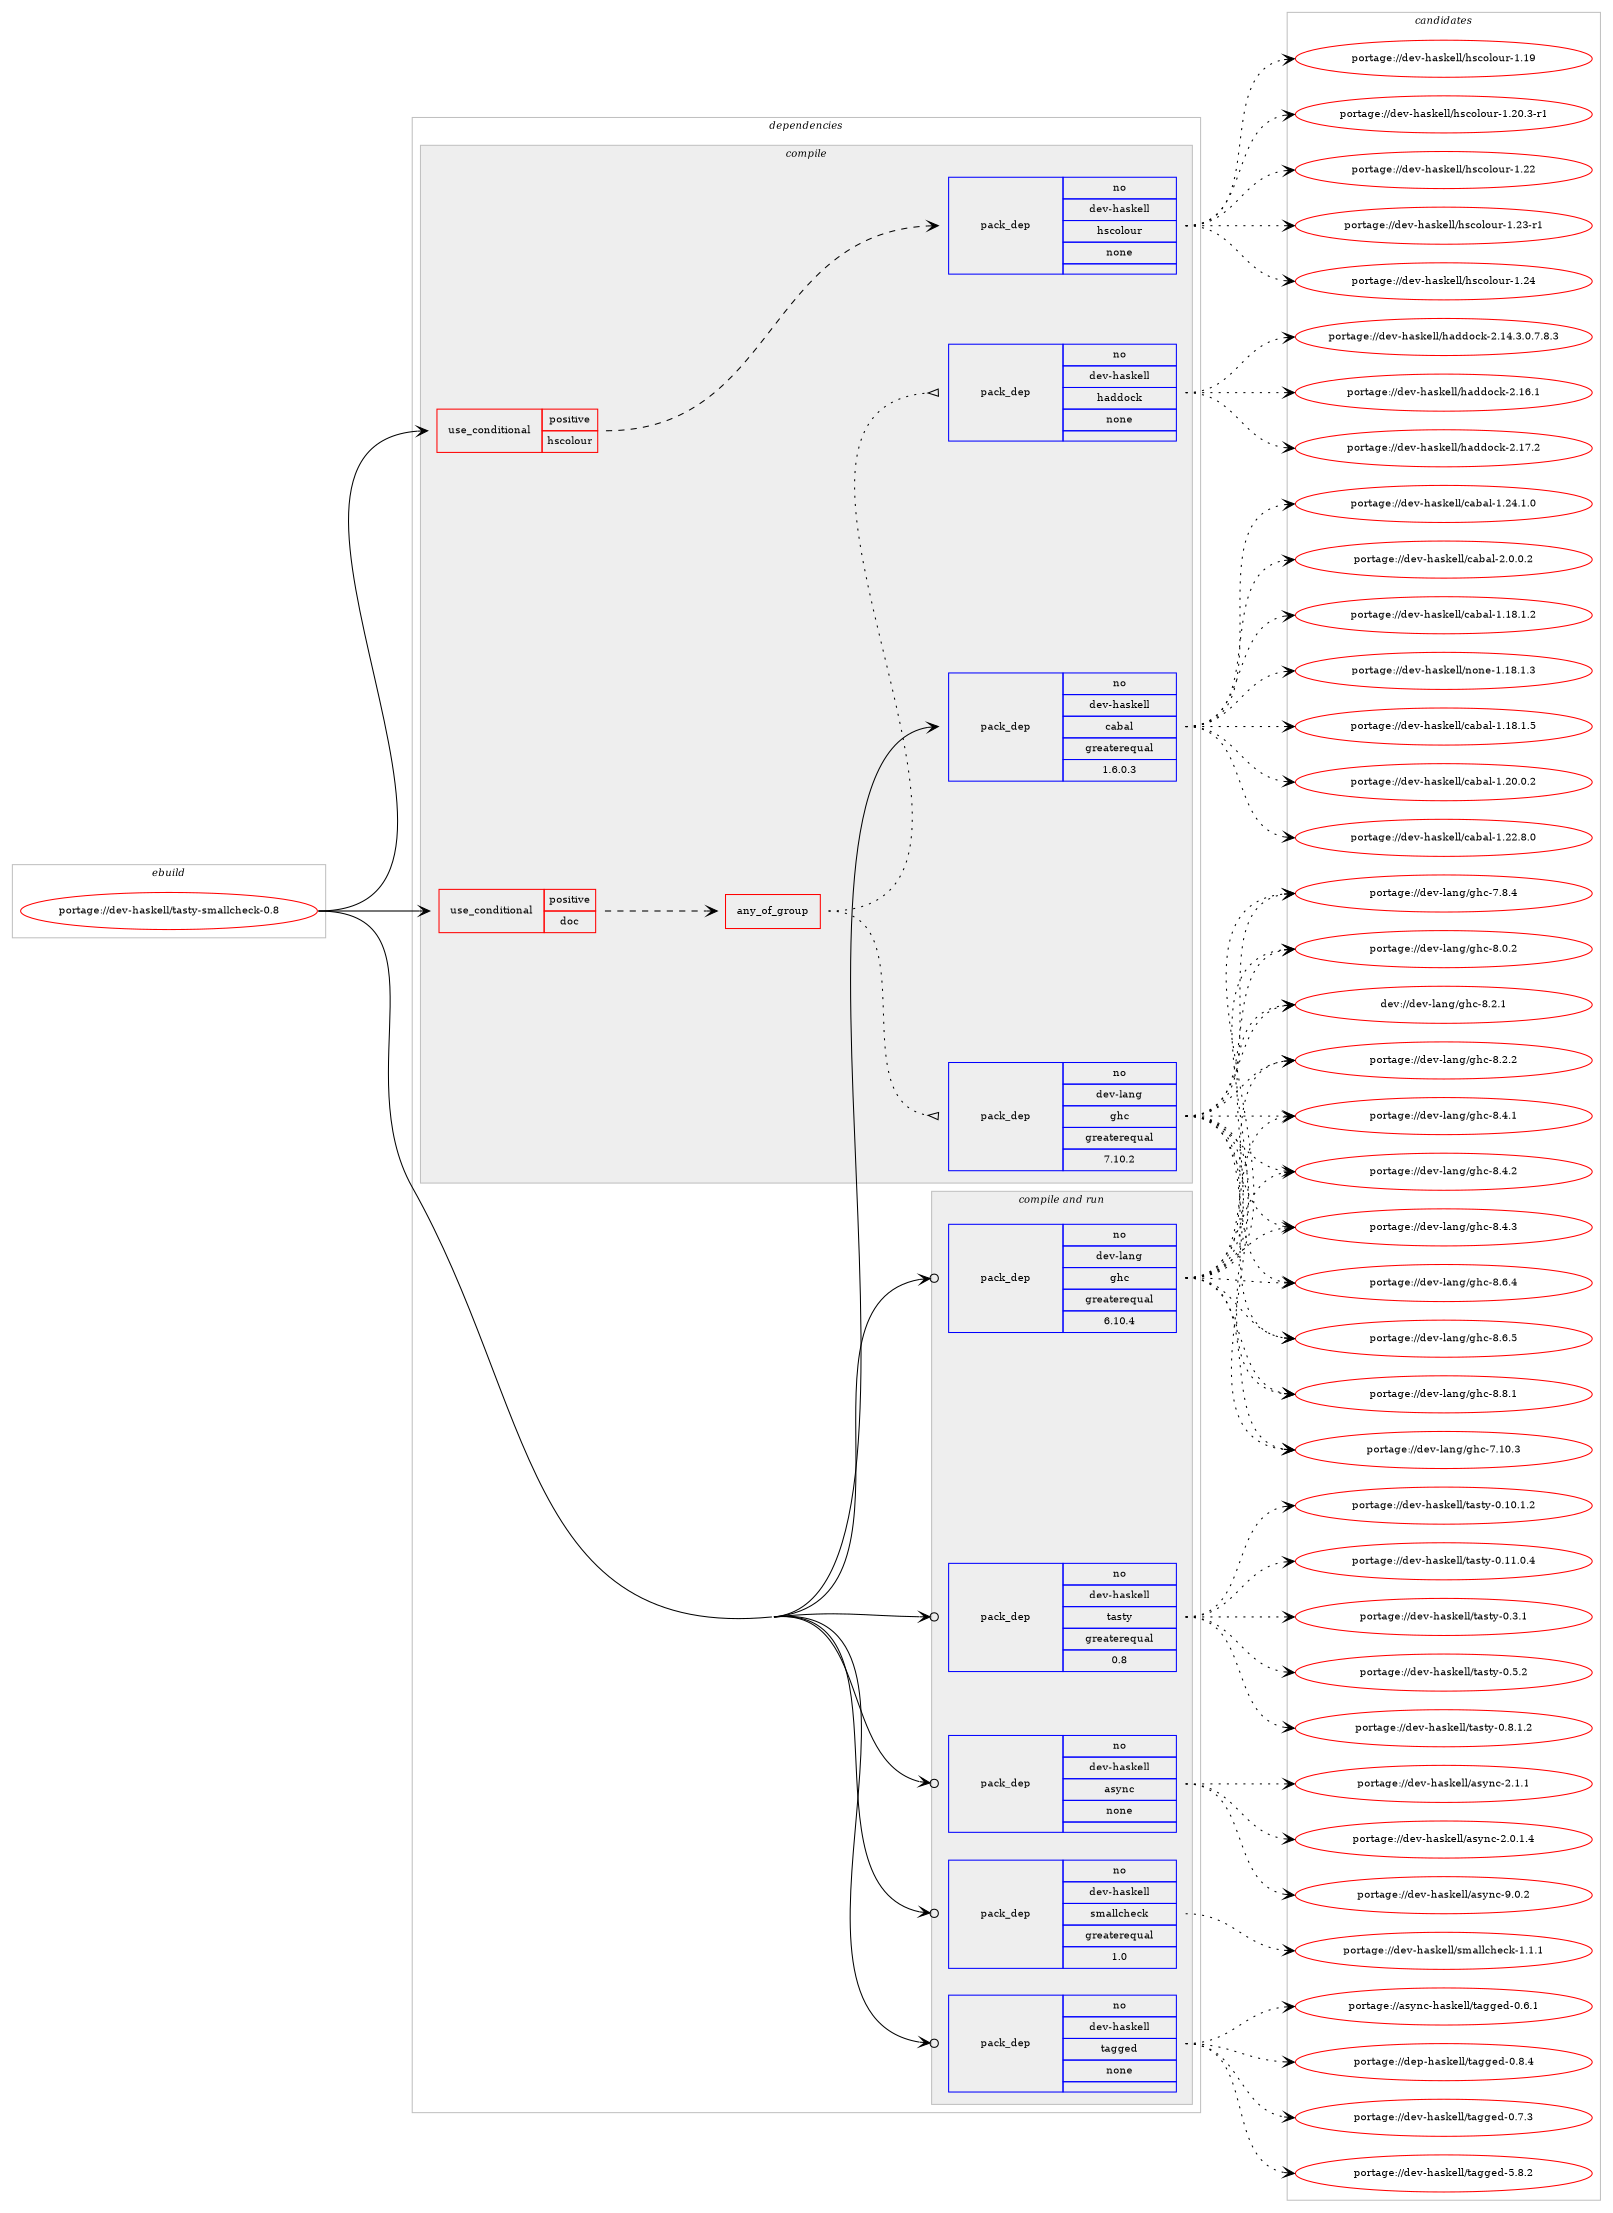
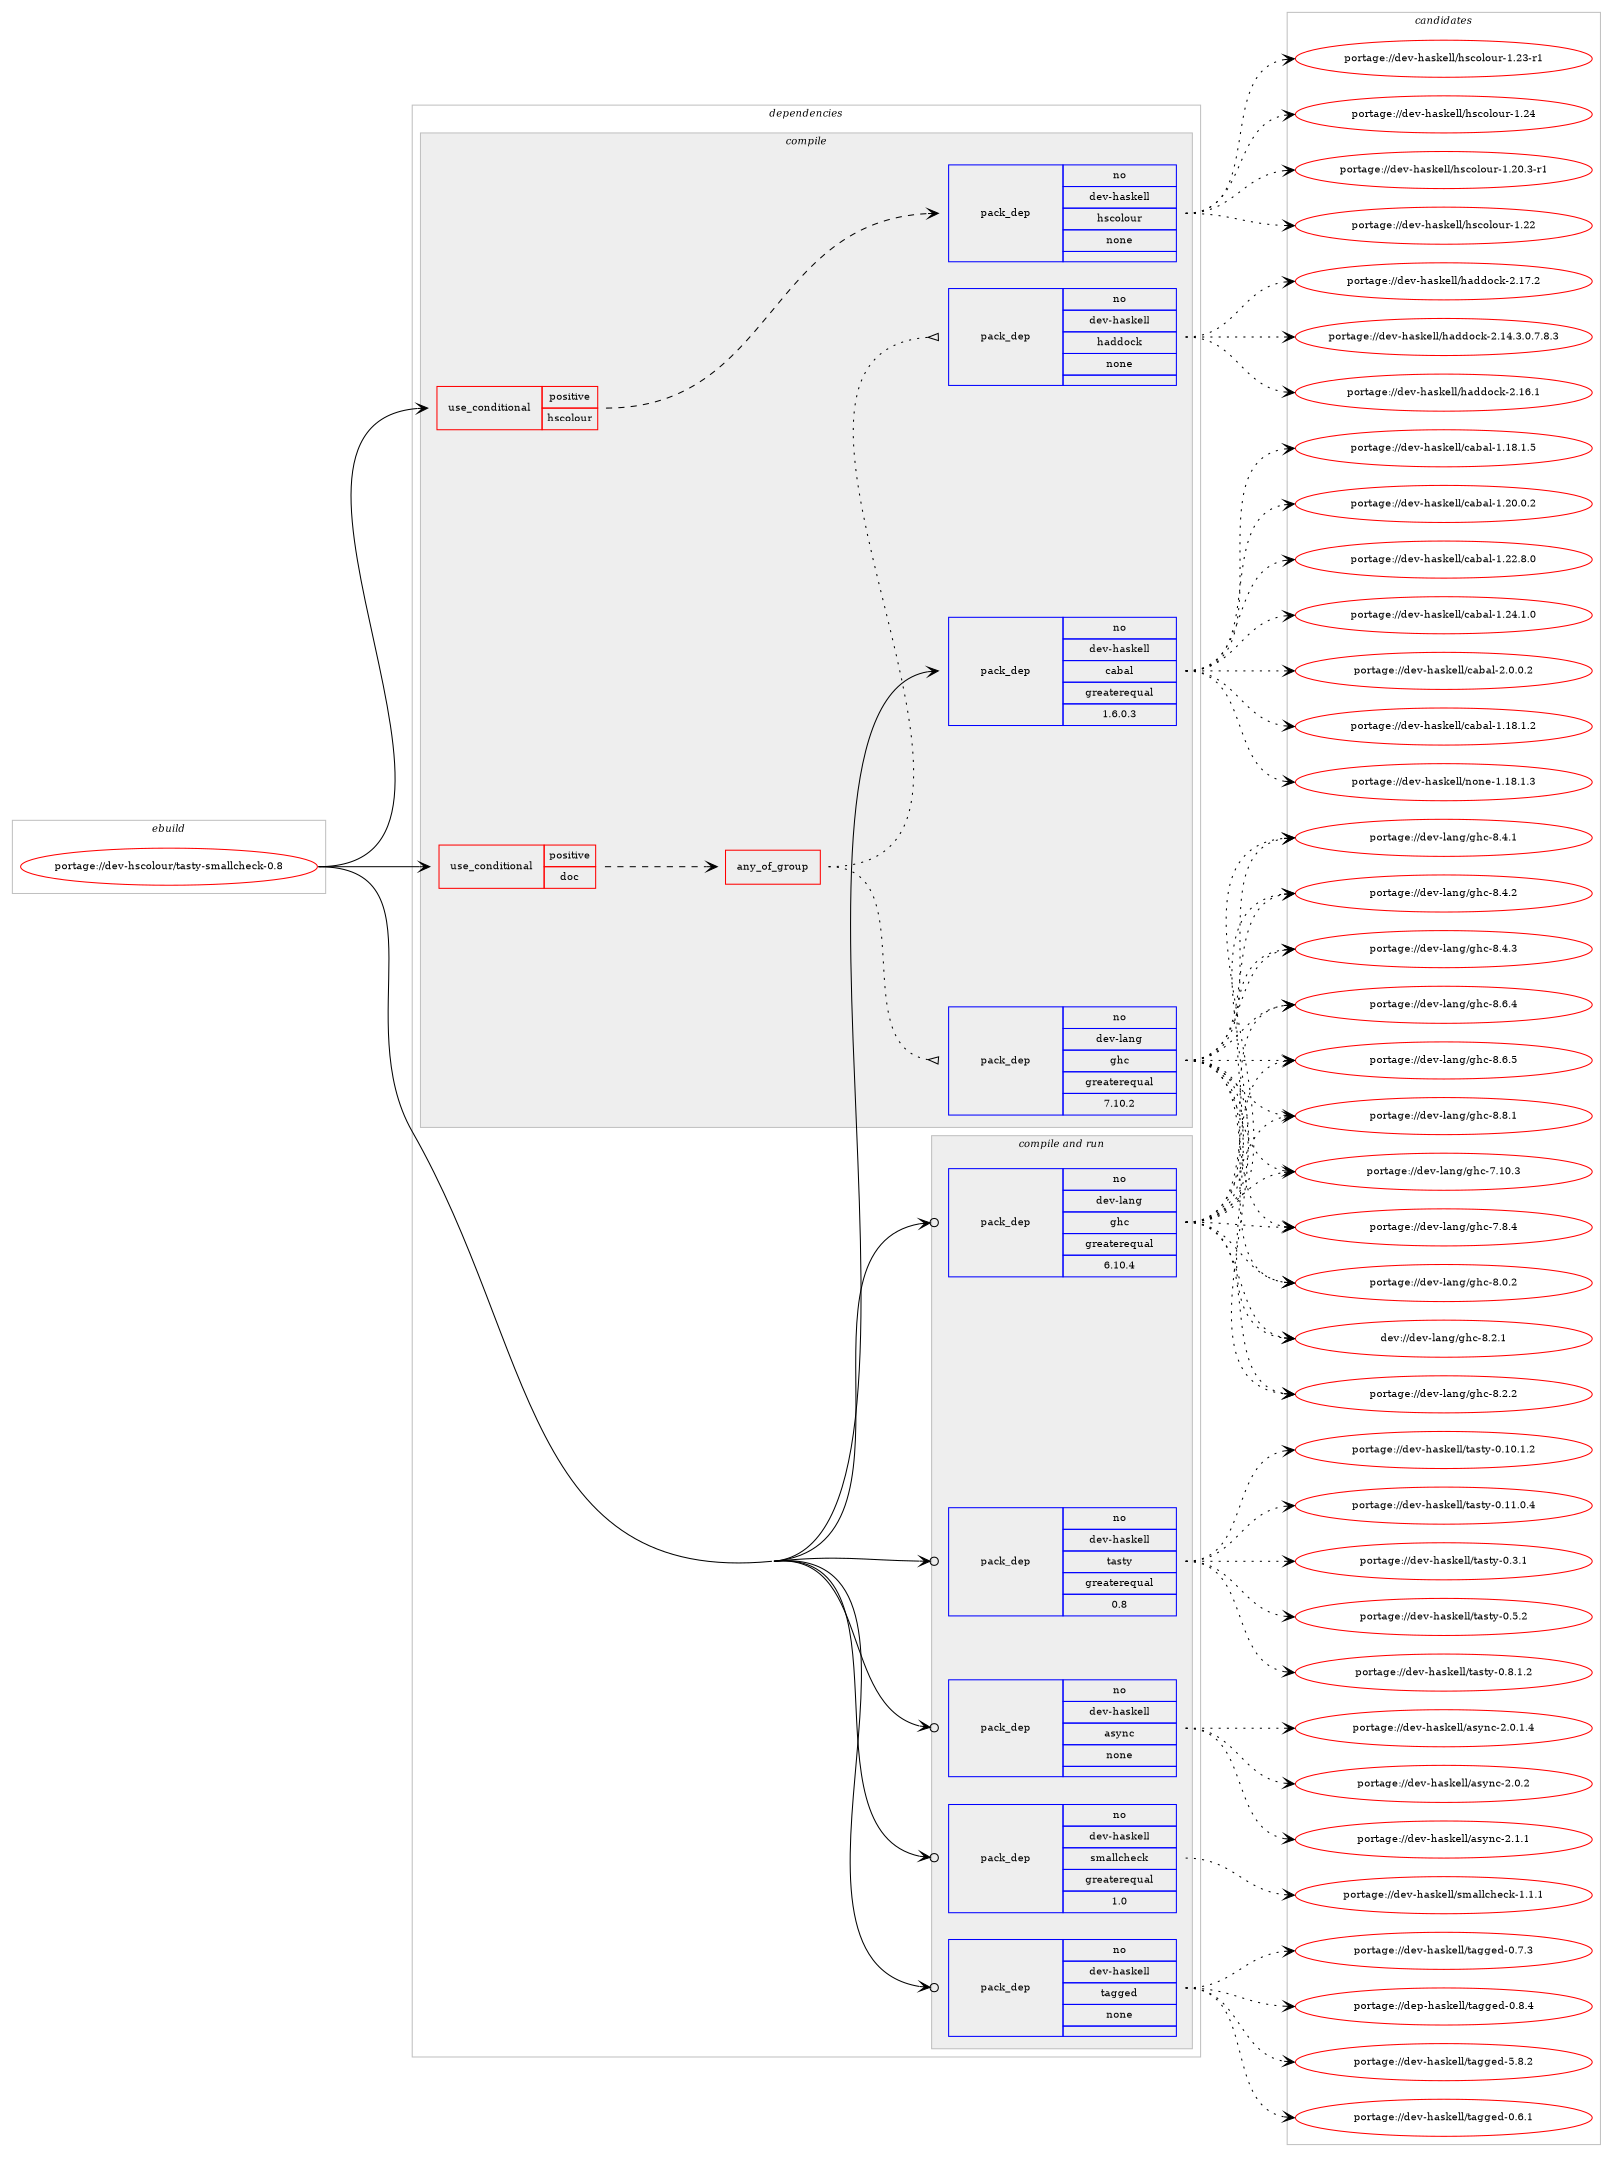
(1444, 59) -> none
(169, 911) -> (169, 867)
(1444, 1895) -> (1444, 1784)
(1444, 2006) -> (1444, 2118)
